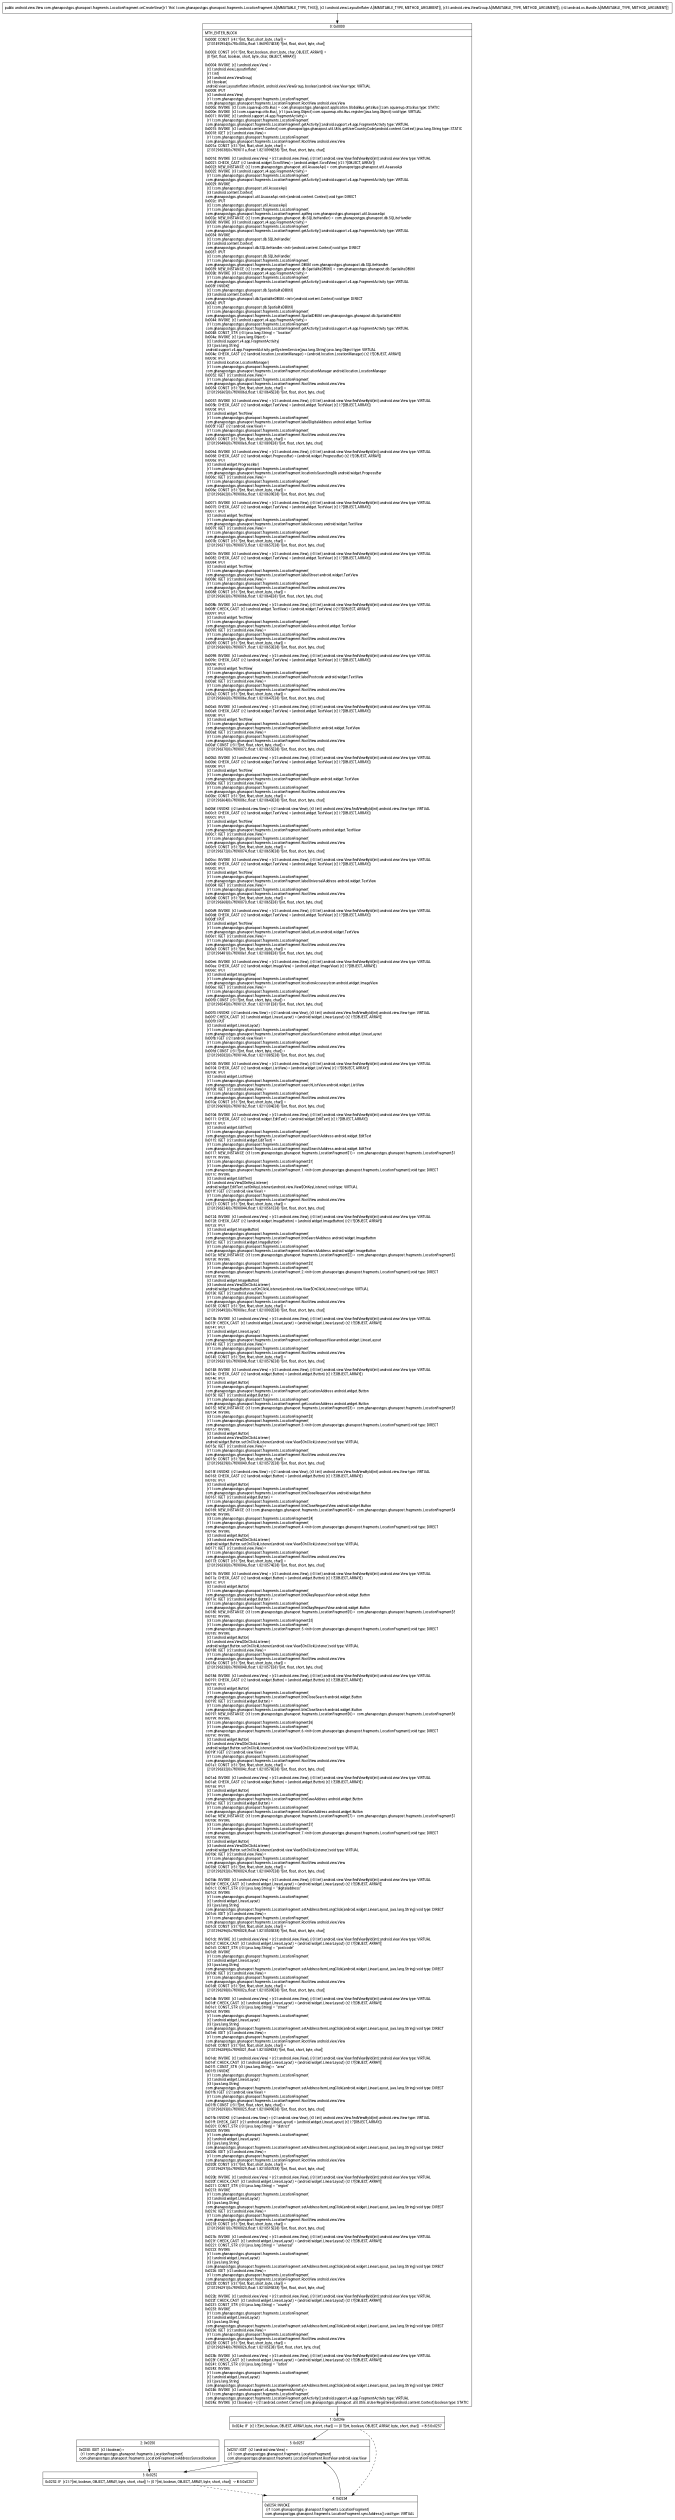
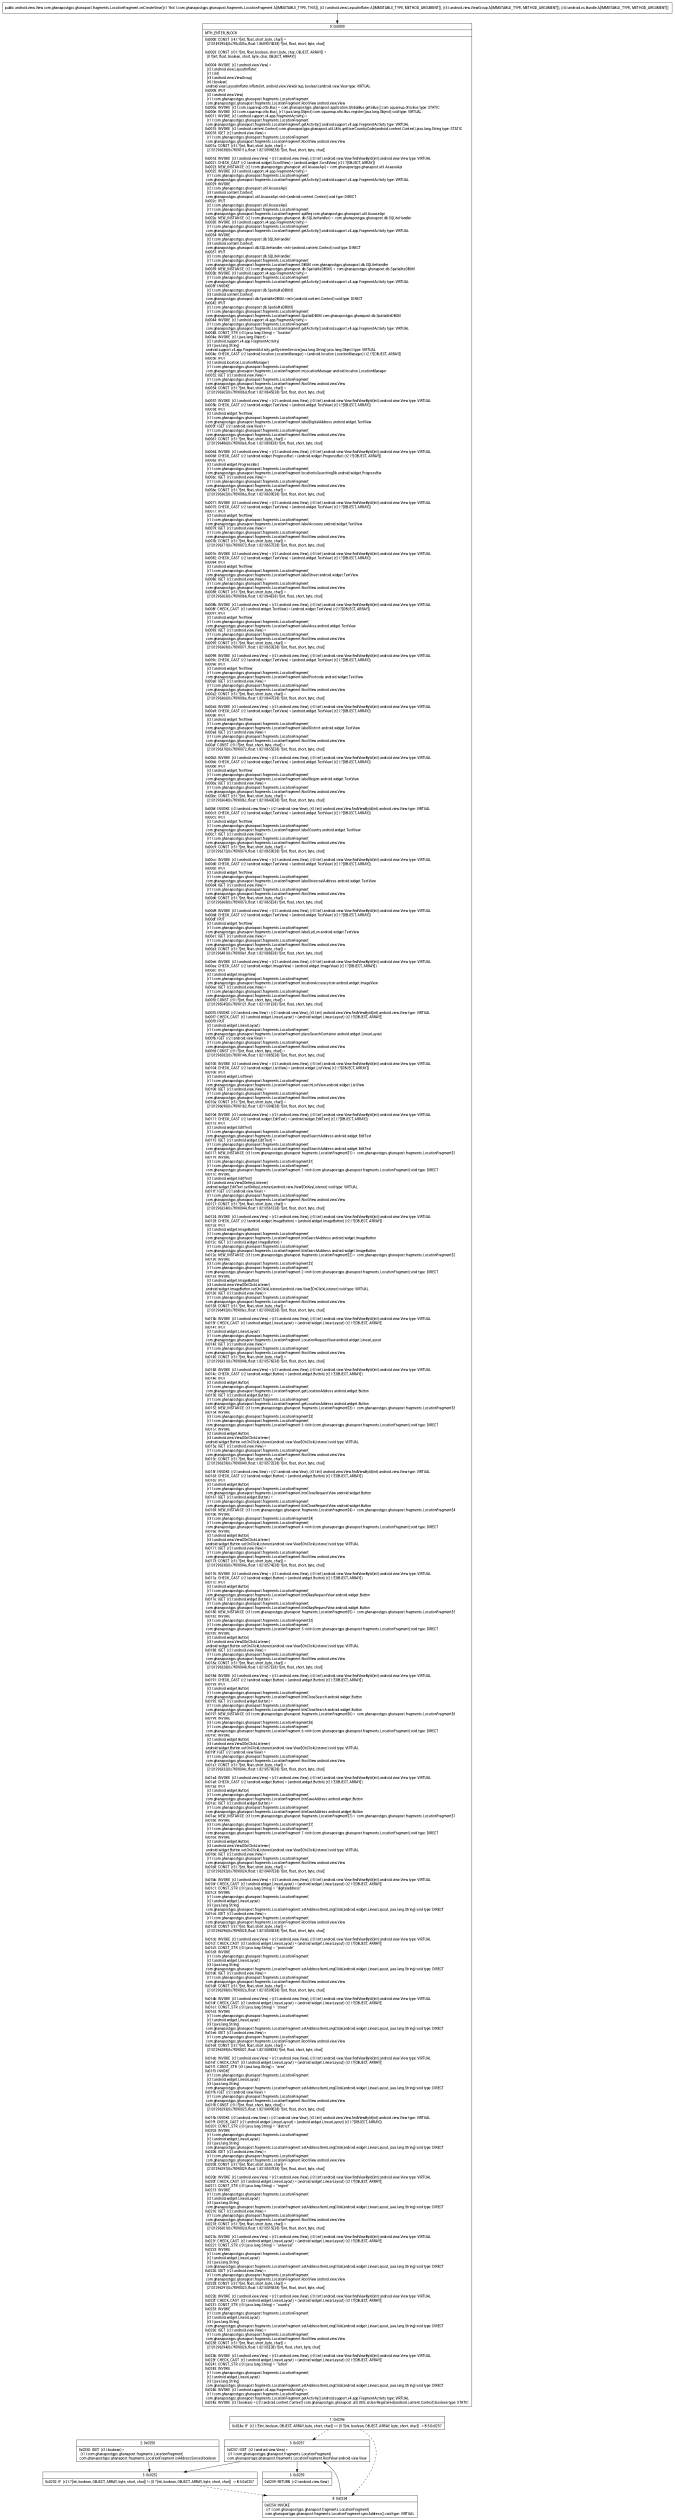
(337, 2410) -> none
(322, 2434) -> (322, 2434)
none -> (297, 2479)
